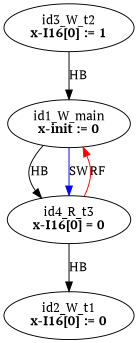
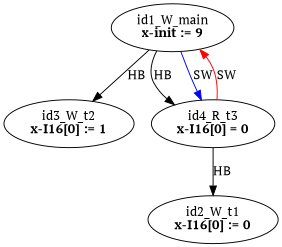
(69, 71) -> (124, 72)
(69, 129) -> (173, 33)
(98, 172) -> (227, 76)
